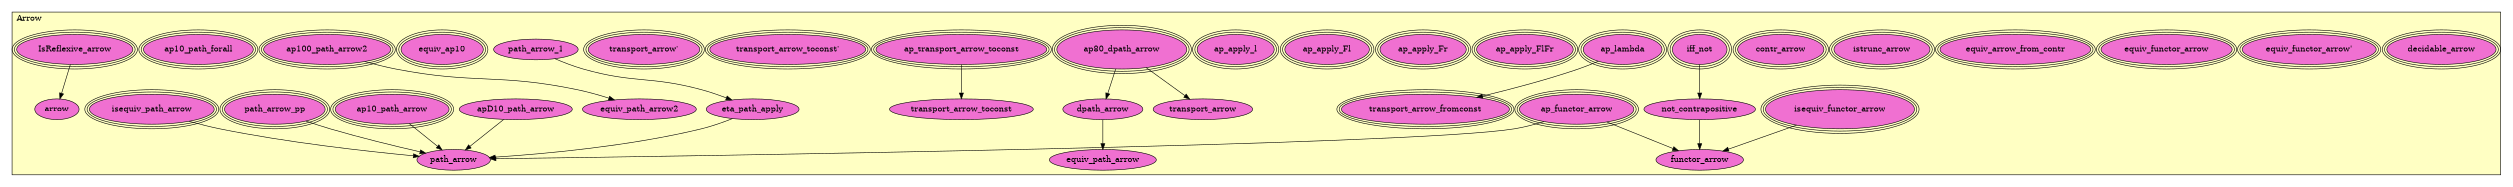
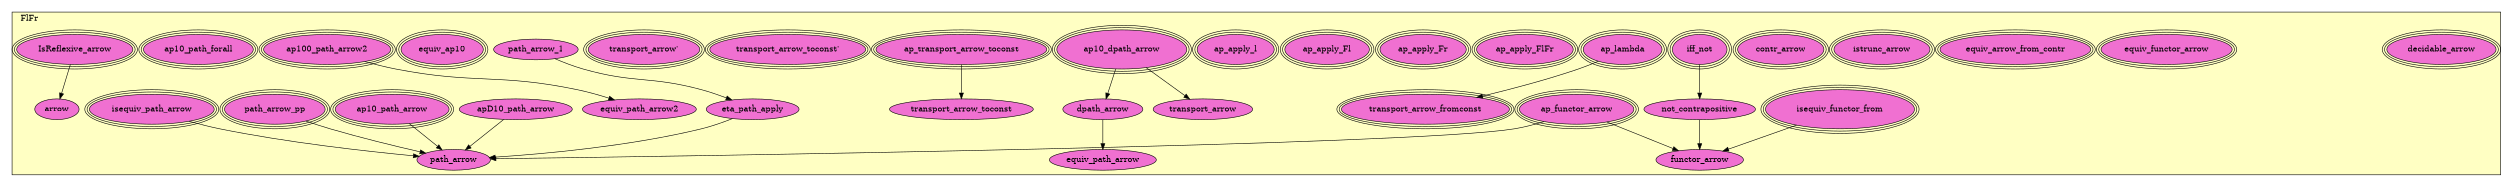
(29, 19) -> (29, 19)
(1122, 49) -> (1122, 49)
(2309, 49) -> none
(1840, 109) -> (1840, 109)
